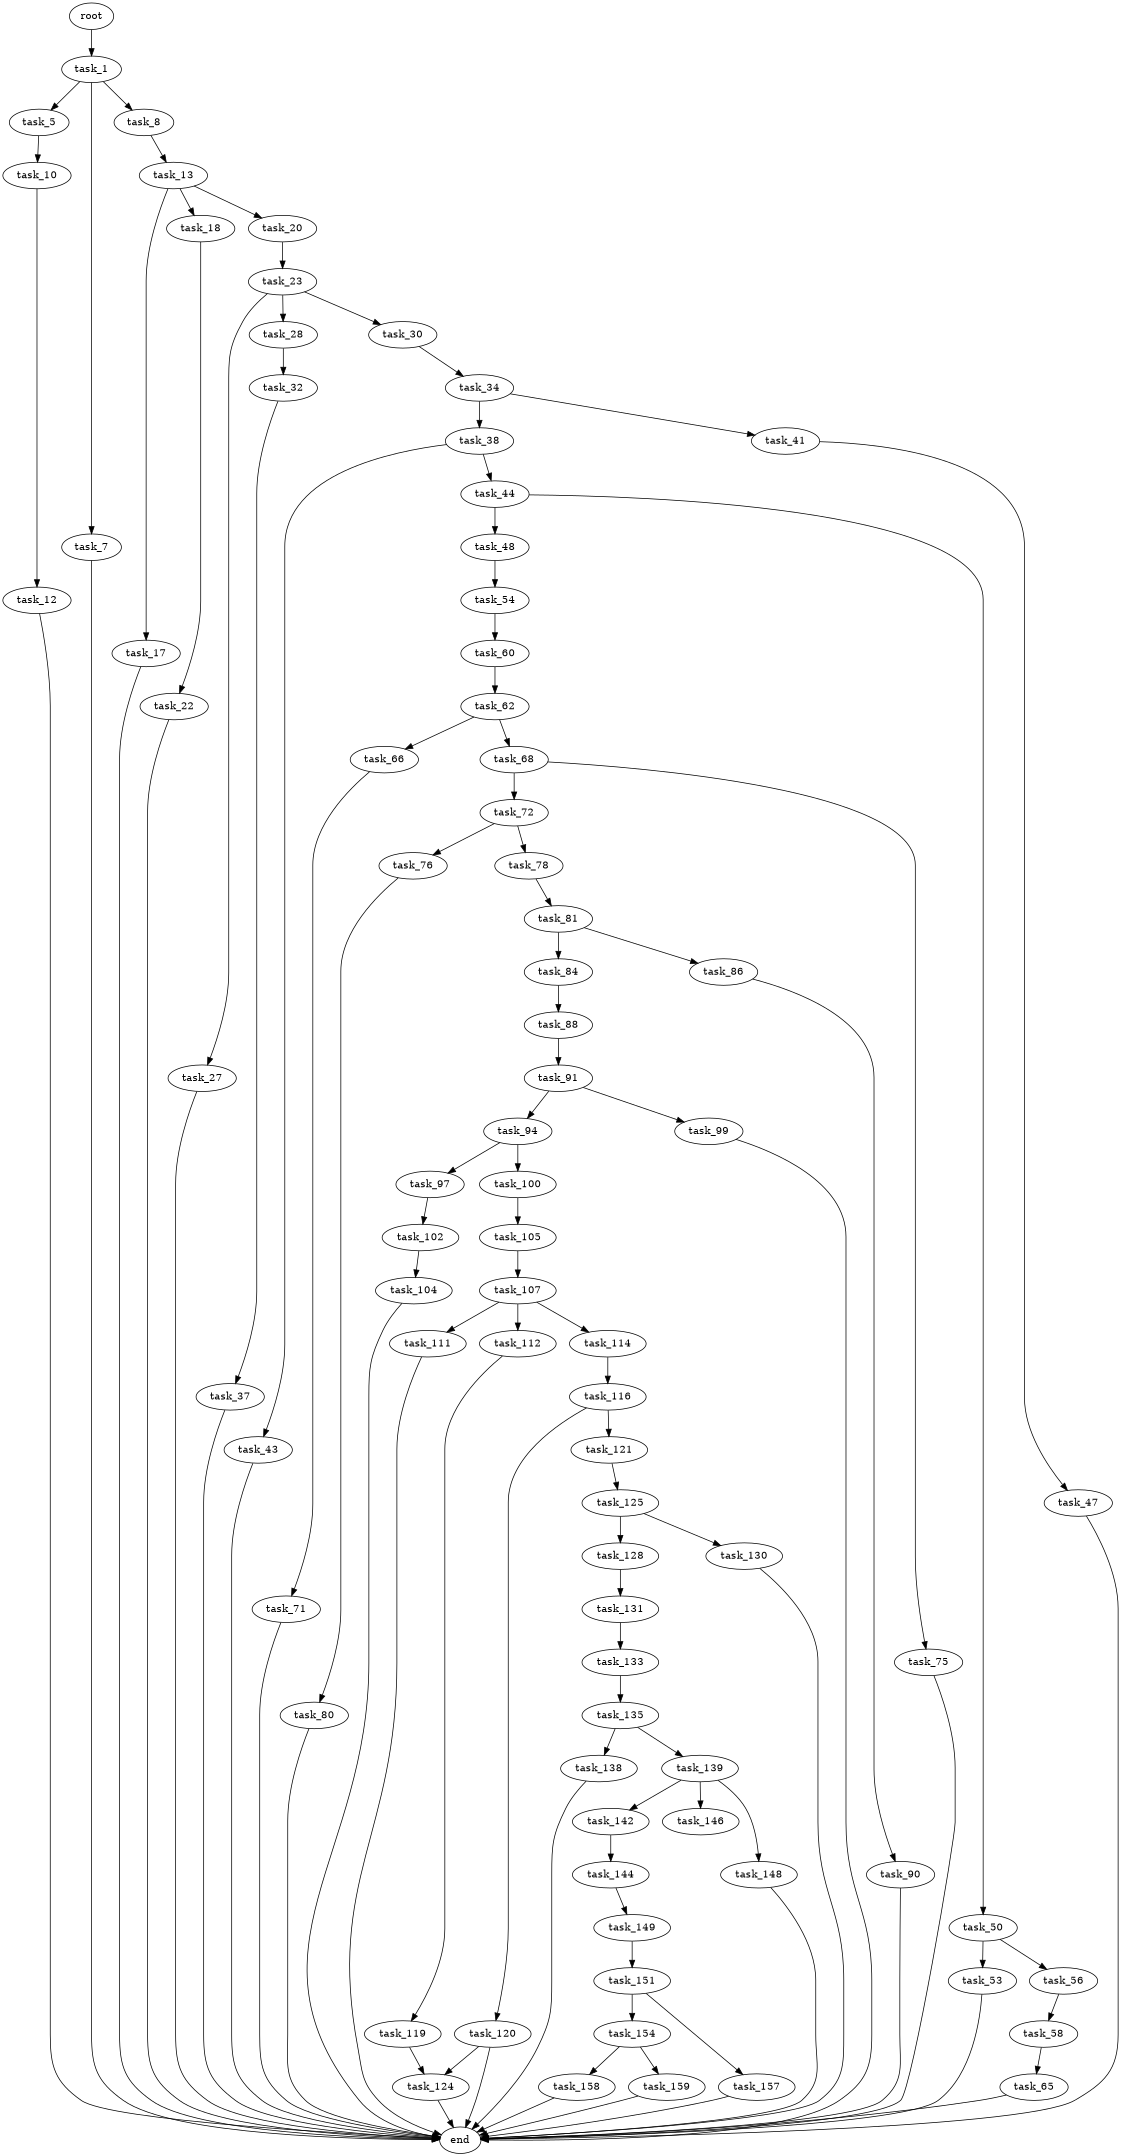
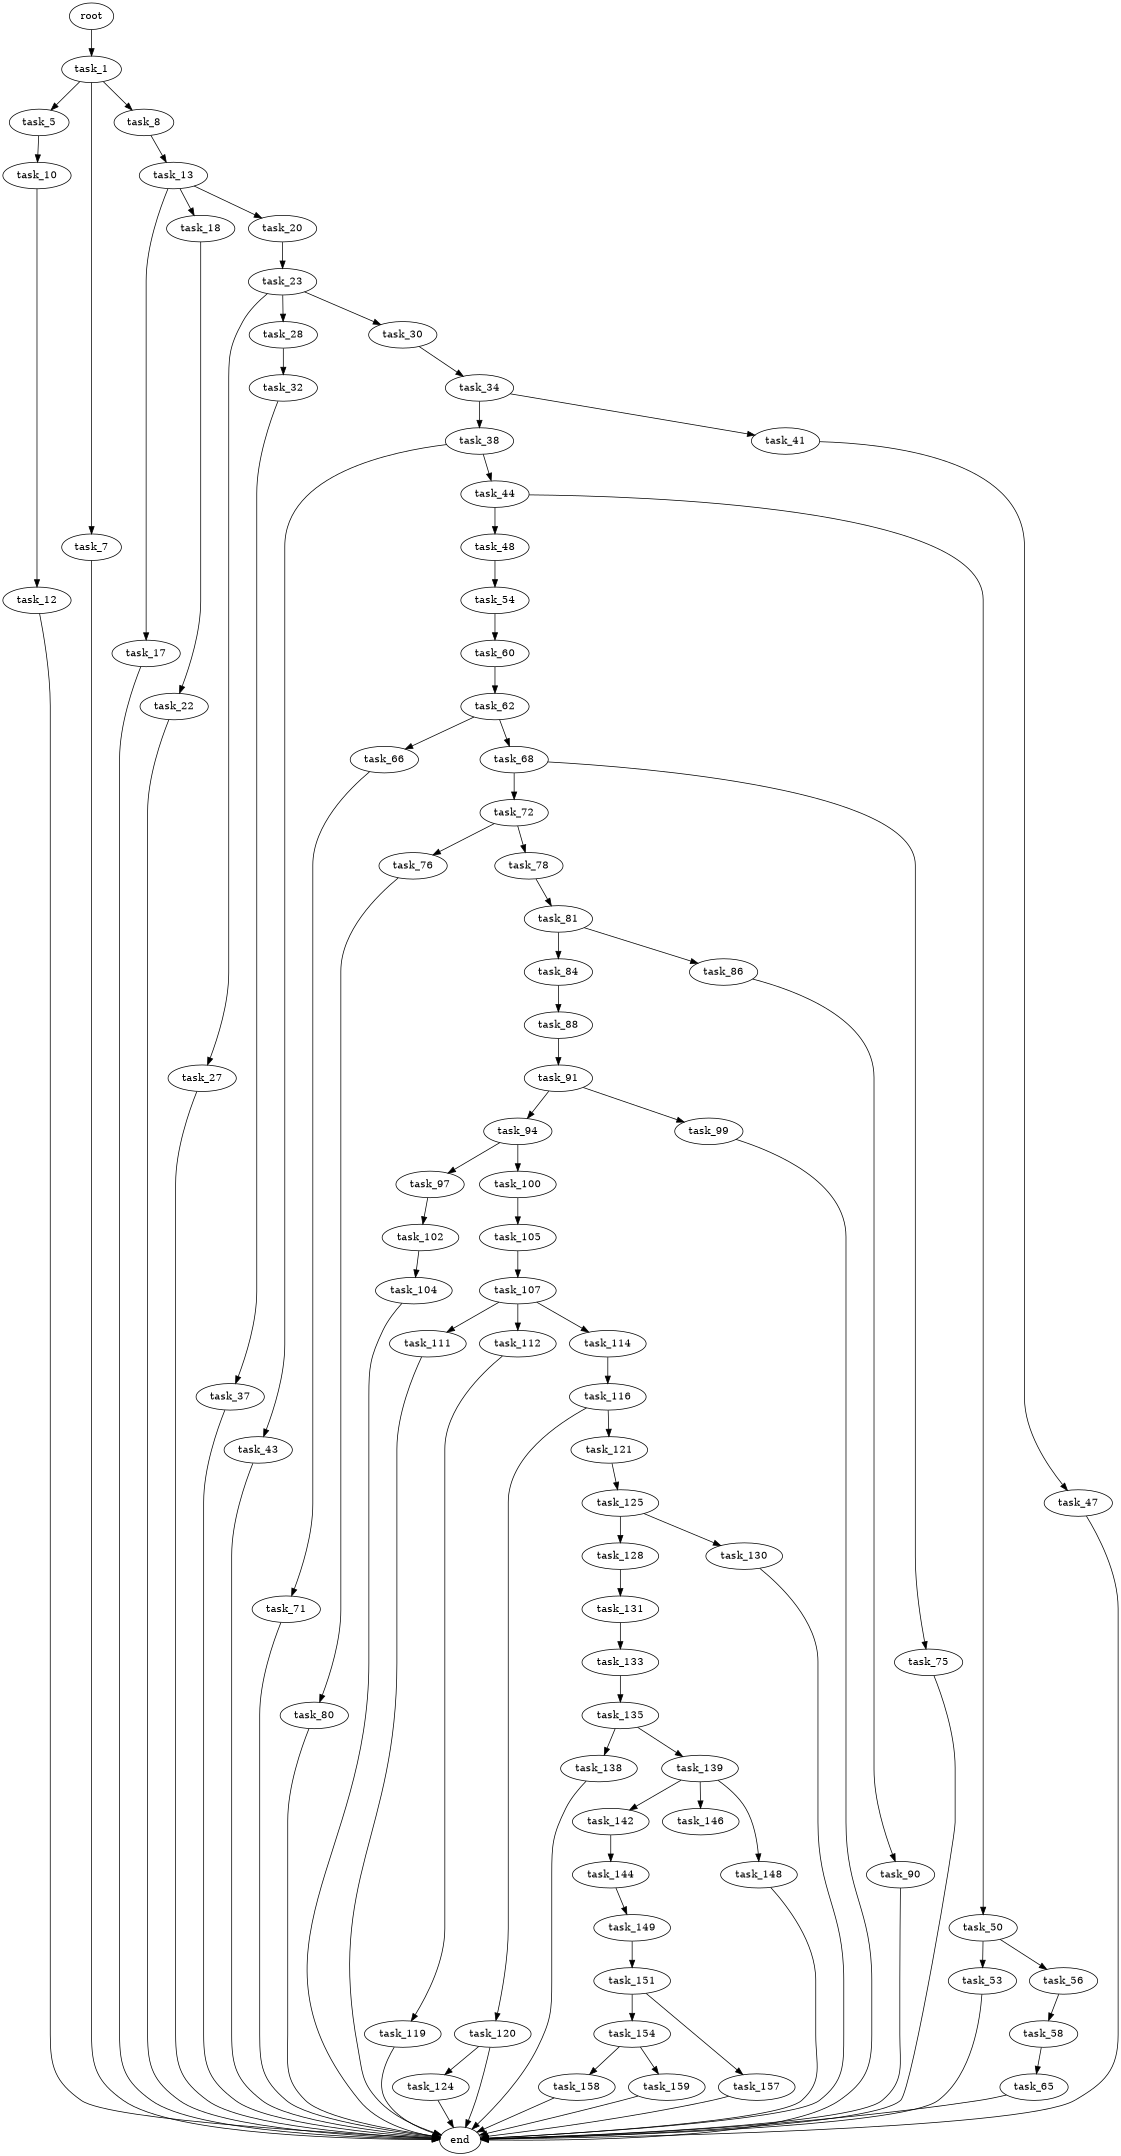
(415, 2057) -> (387, 2101)
